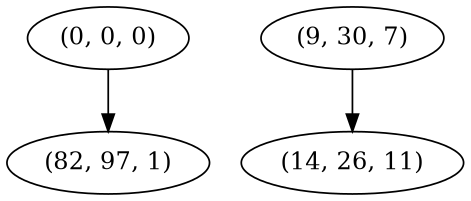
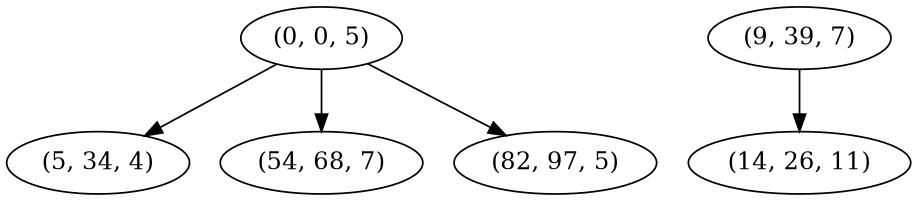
(108, 38) -> (322, 38)
(352, 38) -> (800, 38)
none -> (98, 163)
(108, 163) -> (555, 163)
none -> (322, 163)
